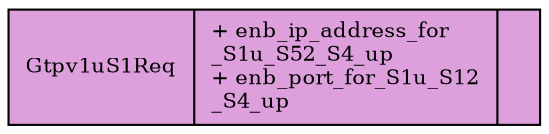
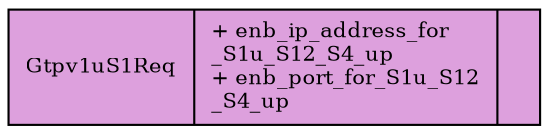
(303, 54) -> (303, 54)
